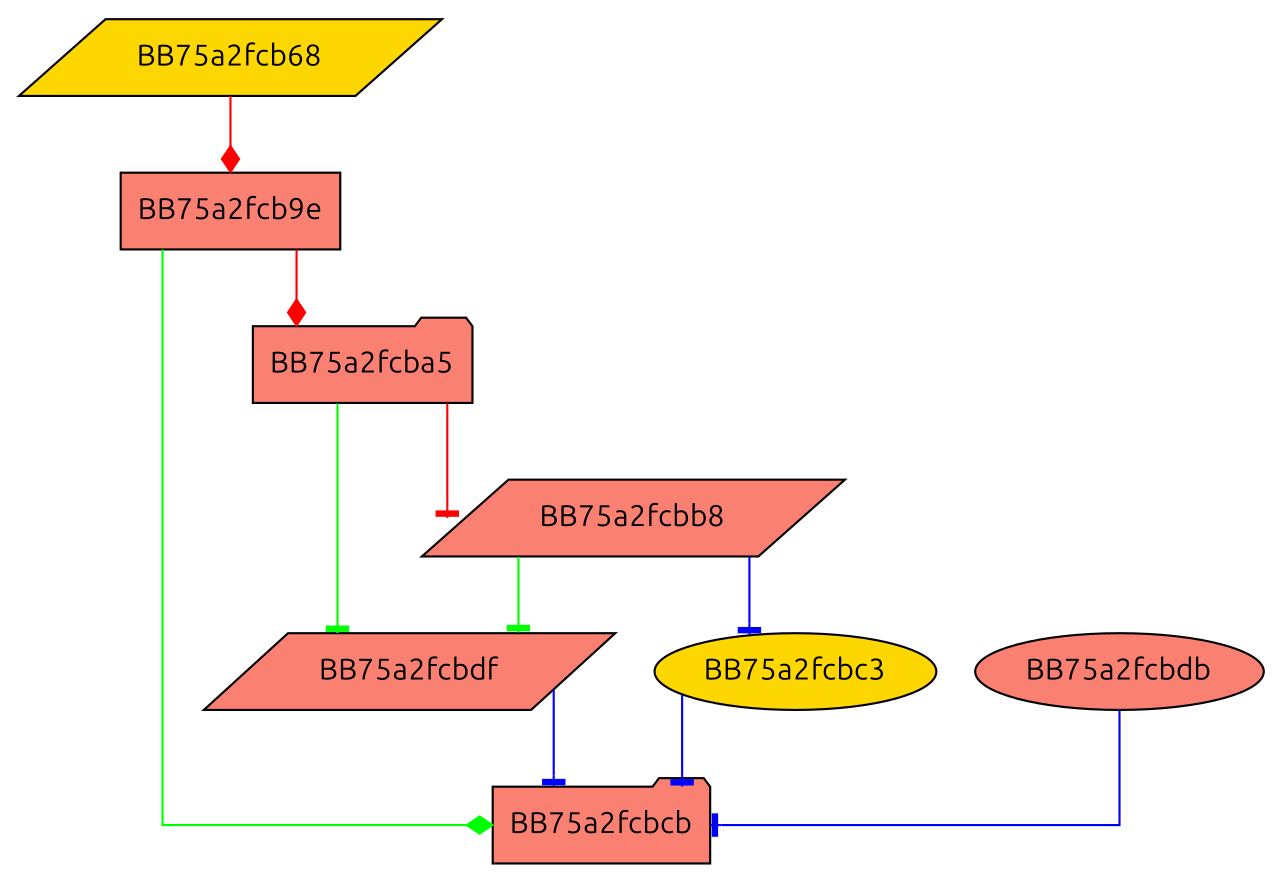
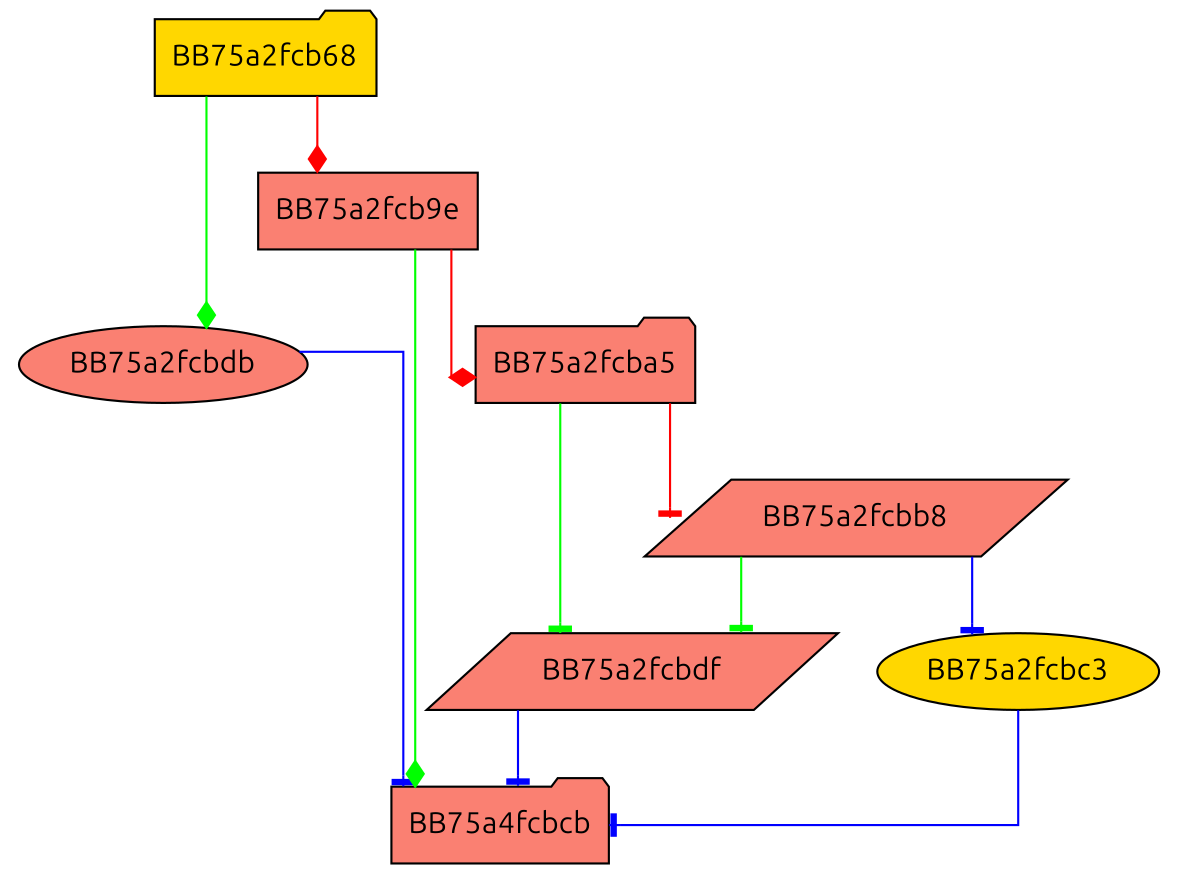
(230, 58) -> (266, 58)
none -> (206, 199)
(601, 825) -> (500, 825)
